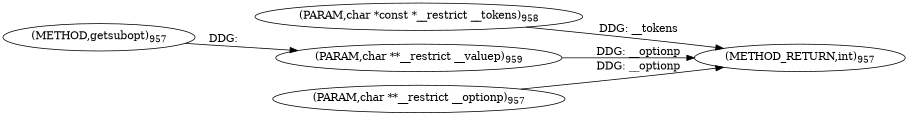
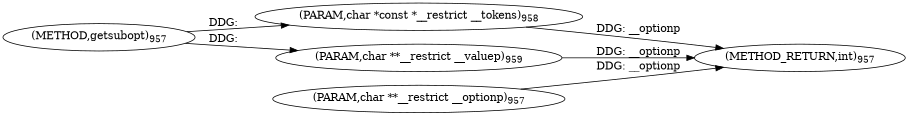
none -> (234, 29)
(639, 29) -> (639, 29)
